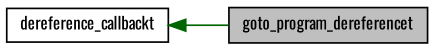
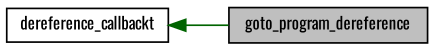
(328, 25) -> (328, 25)
